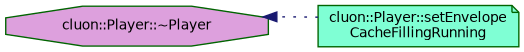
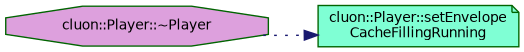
(297, 17) -> (284, 35)
